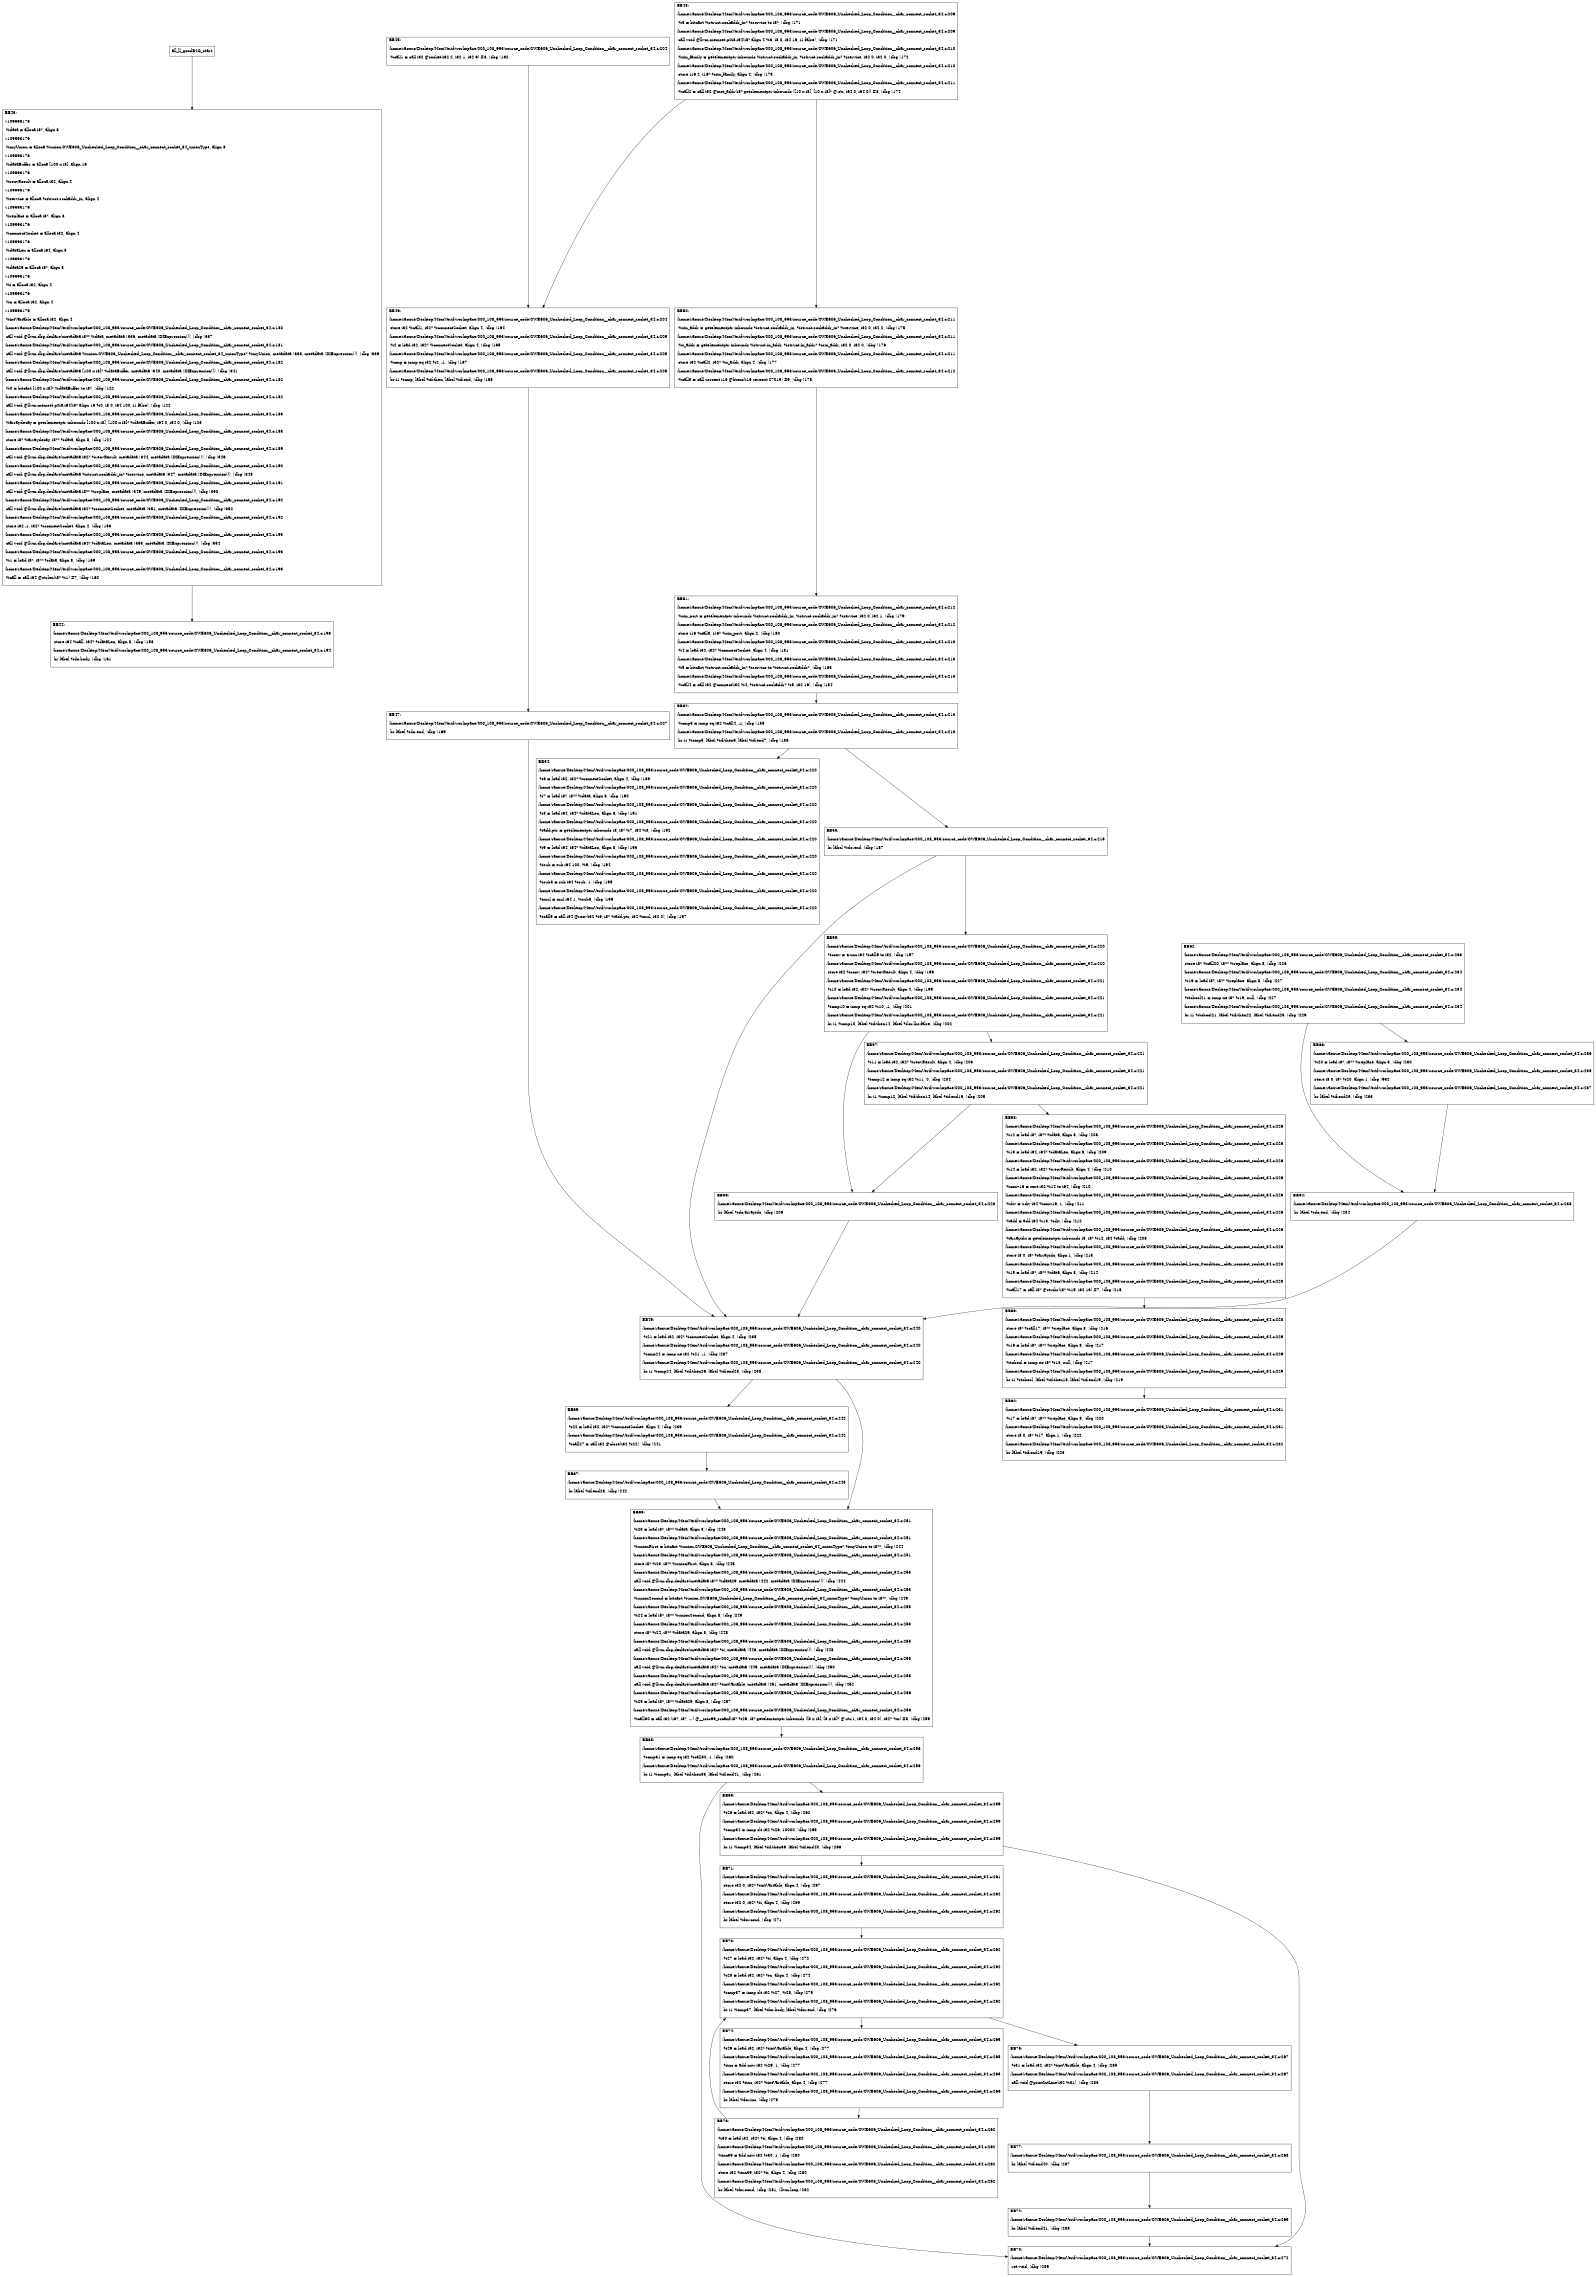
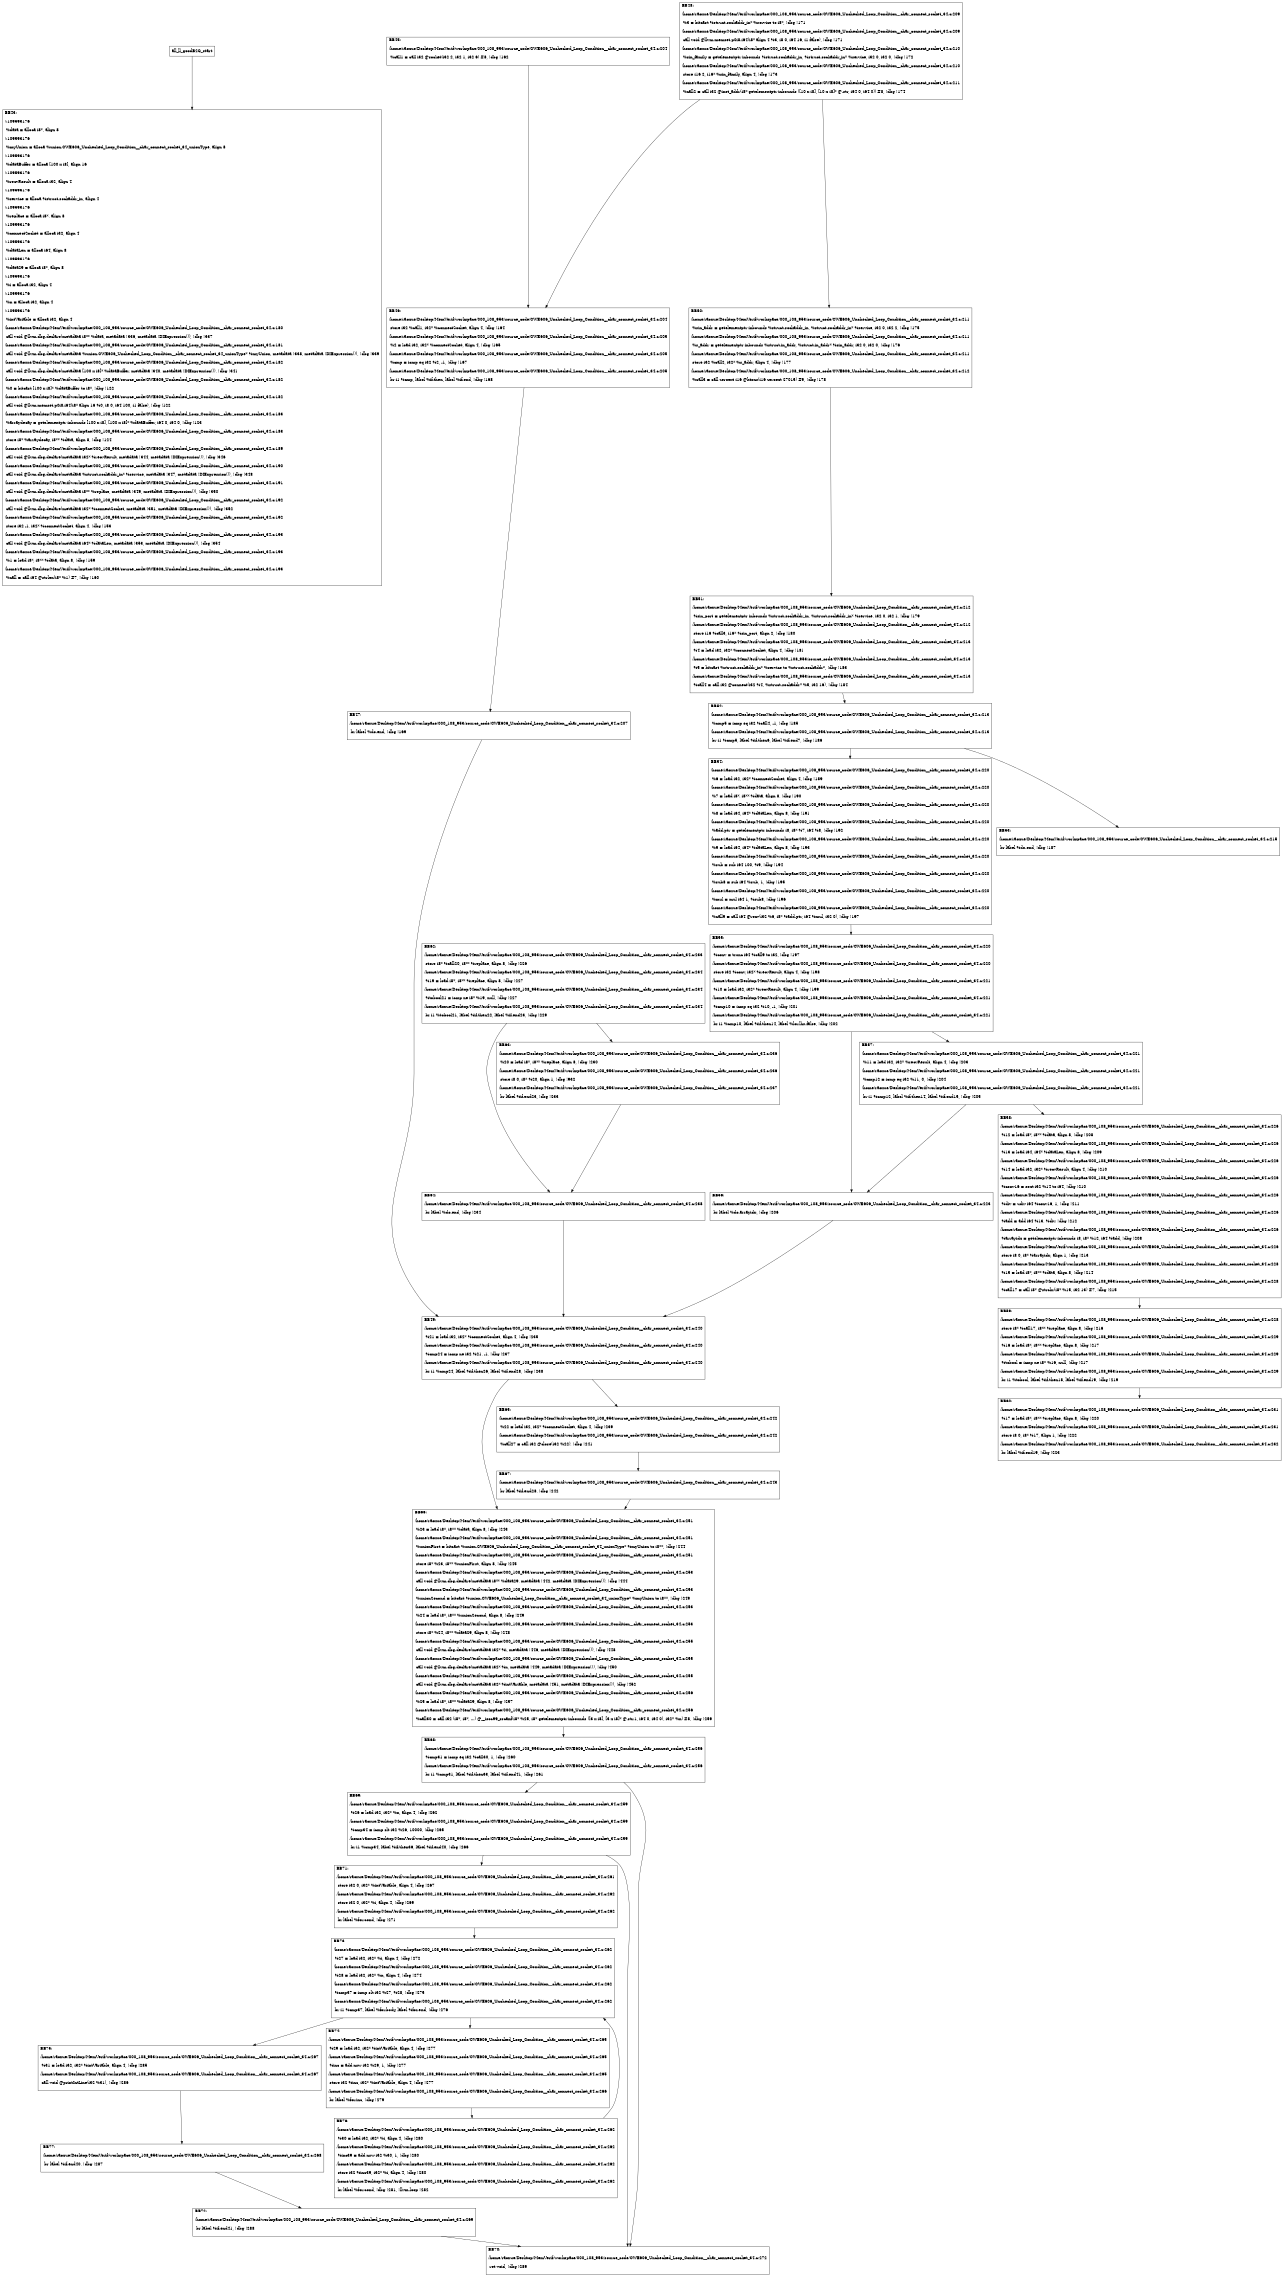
(192, 644) -> none
(966, 894) -> (851, 928)
(736, 1047) -> none
